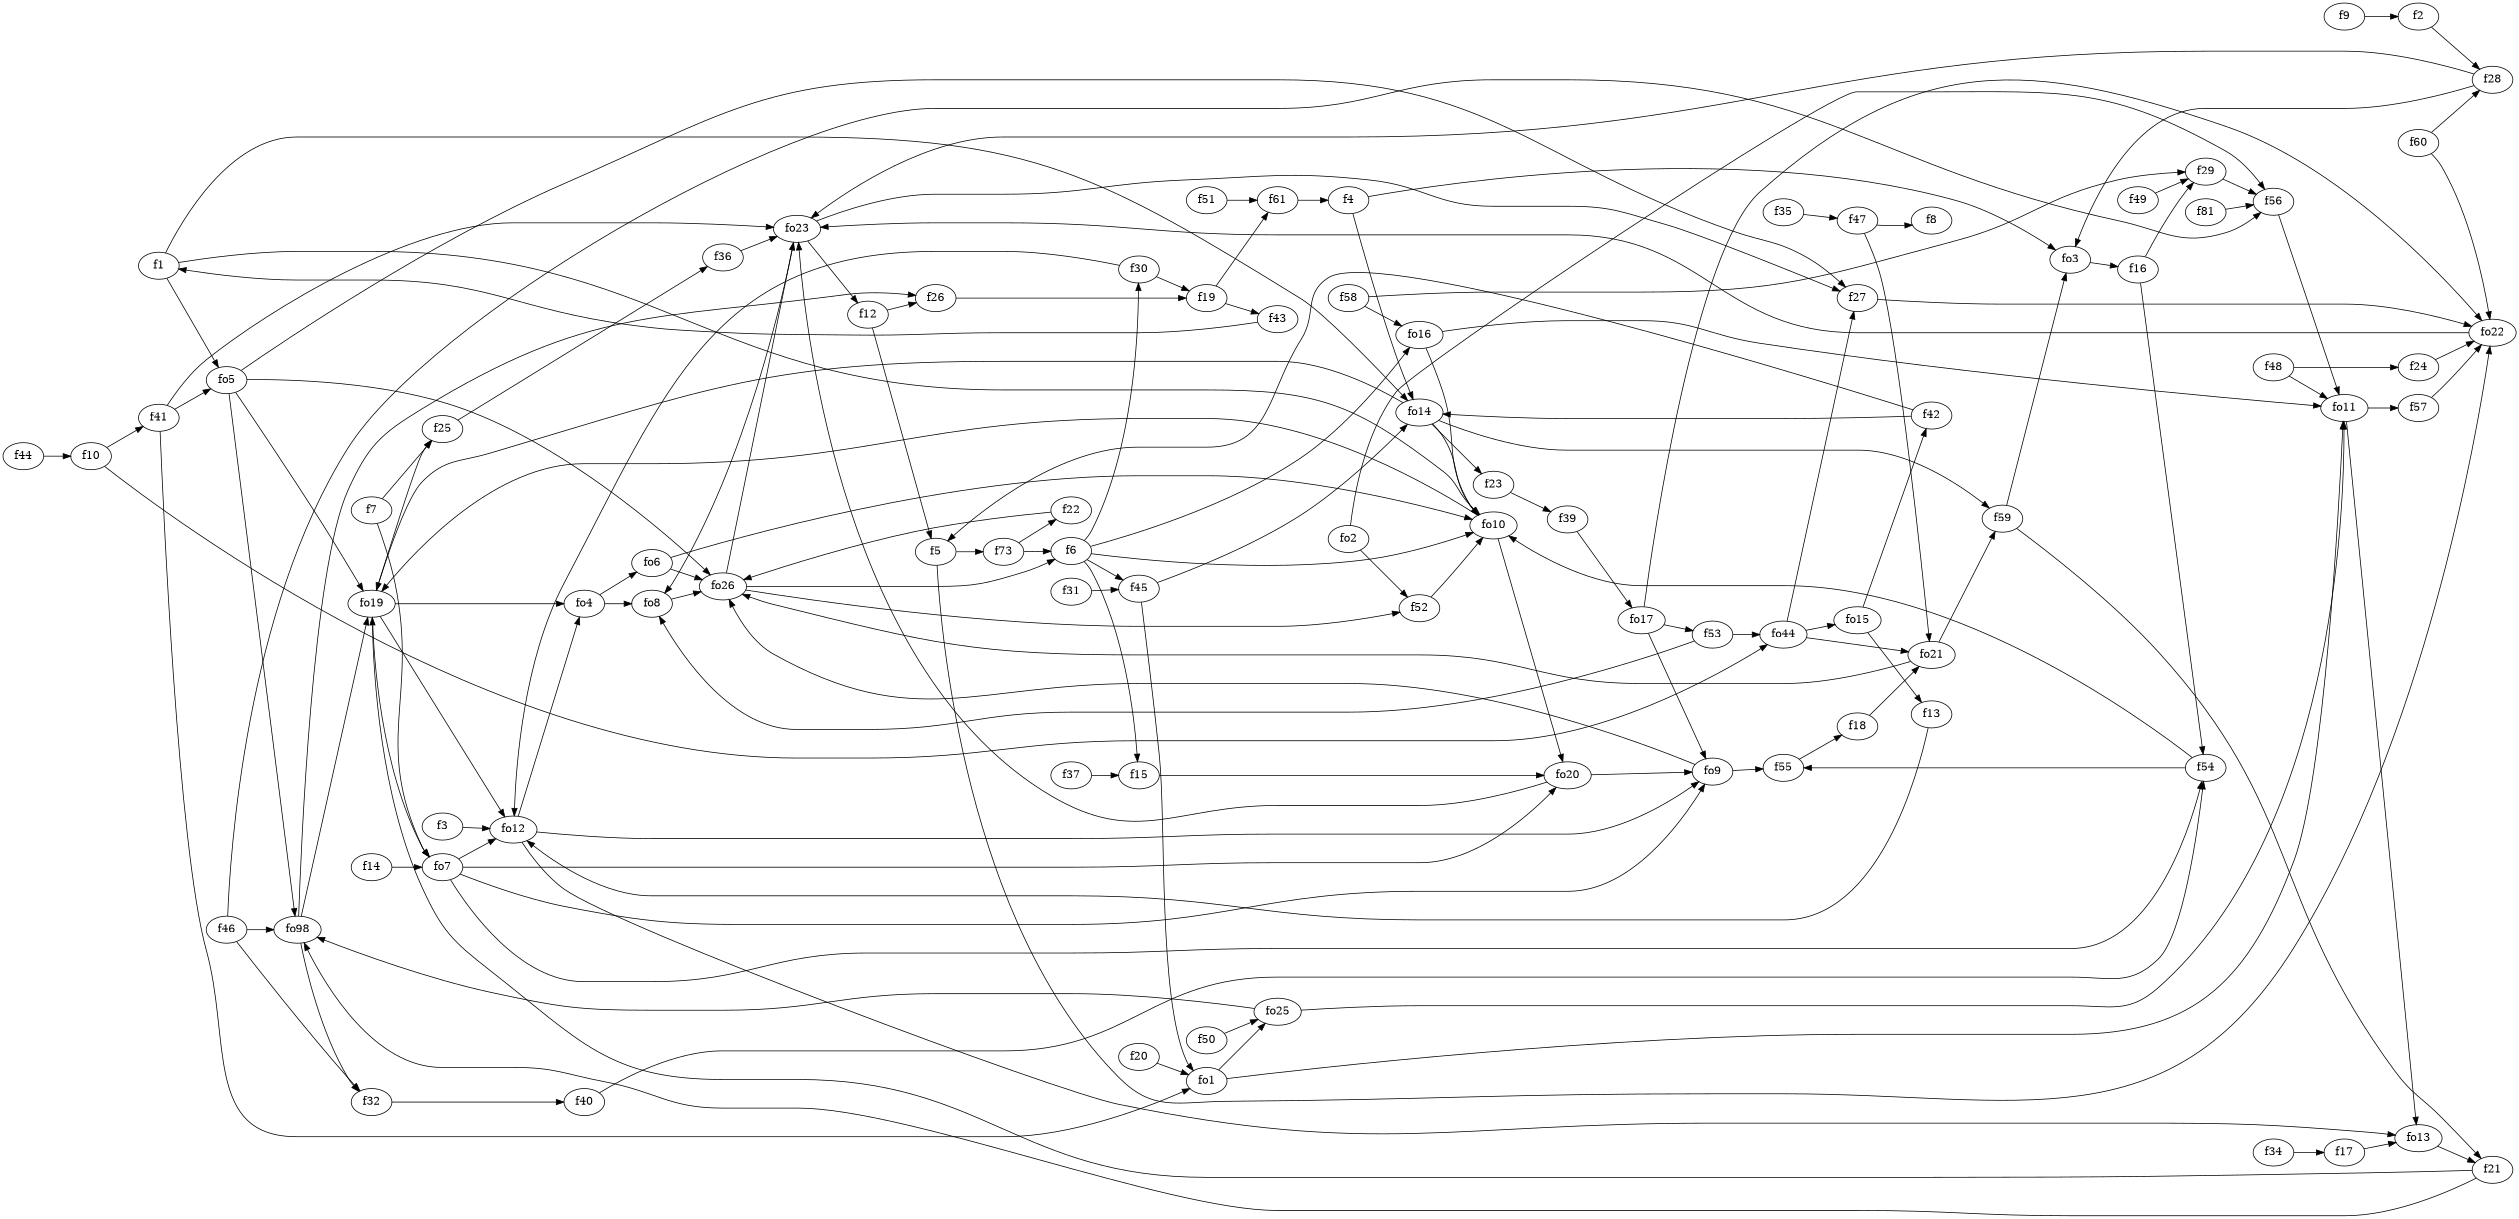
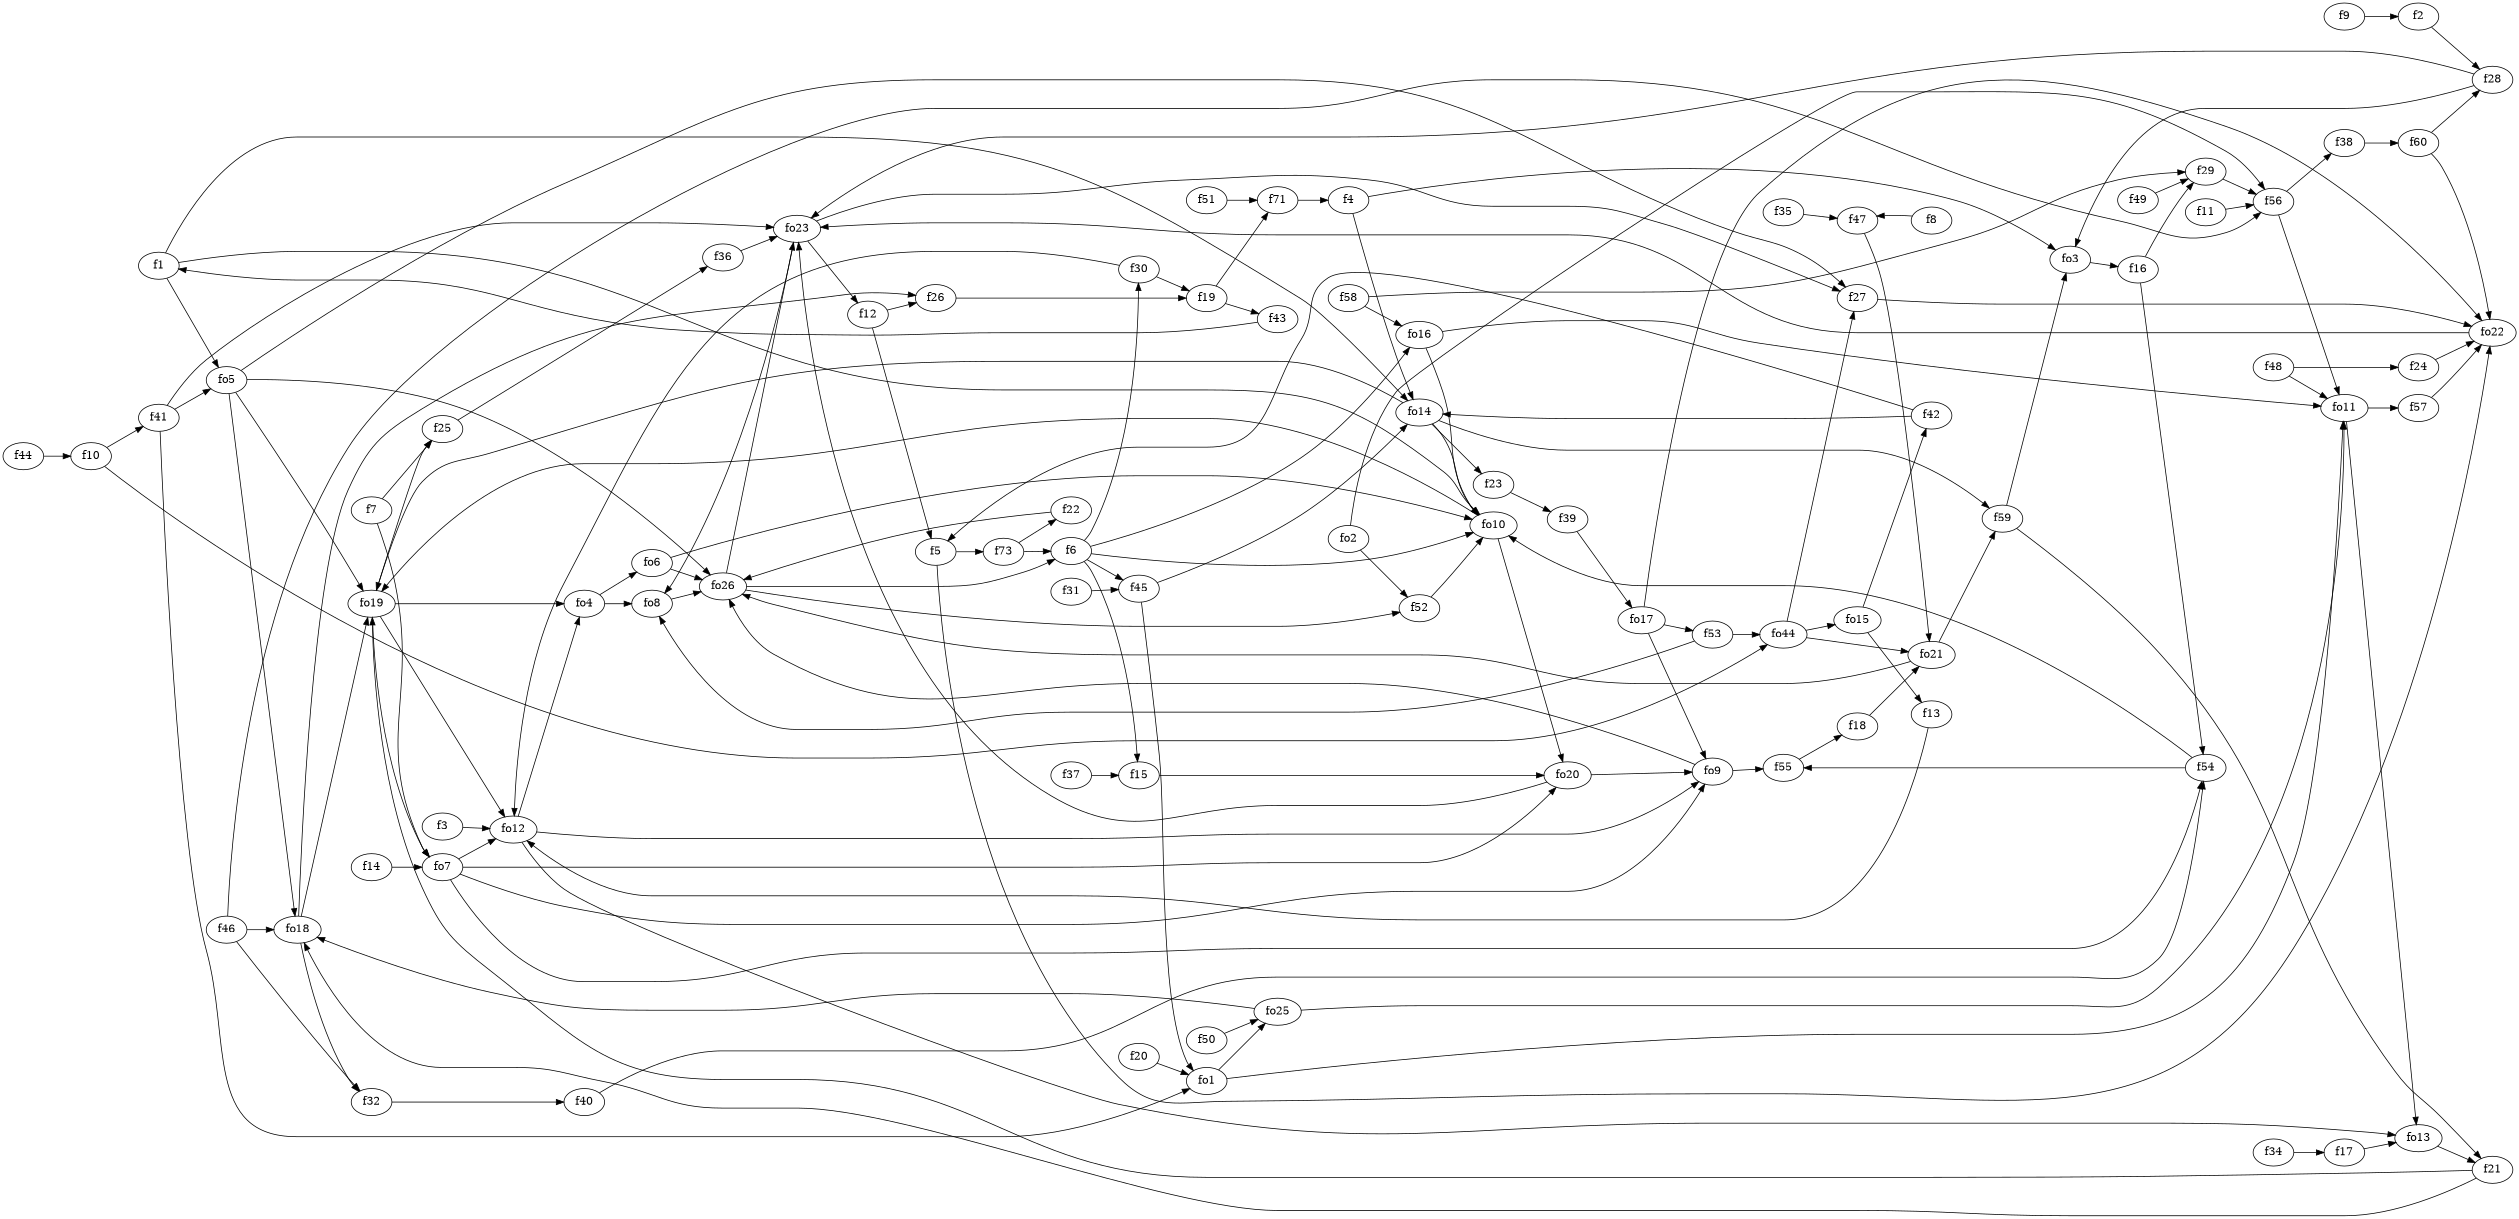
none -> (2344, 143)
(1278, 200) -> (1278, 200)
(2206, 212) -> (2206, 212)
(1891, 226) -> (1898, 215)
(297, 930) -> (297, 930)
